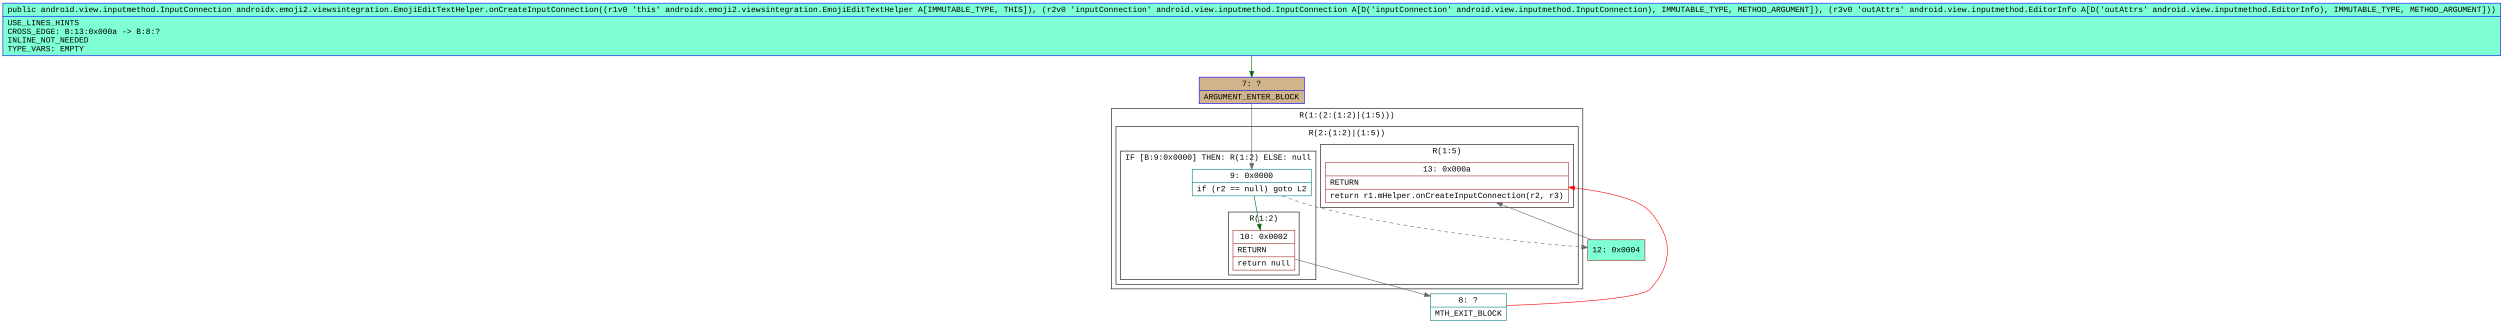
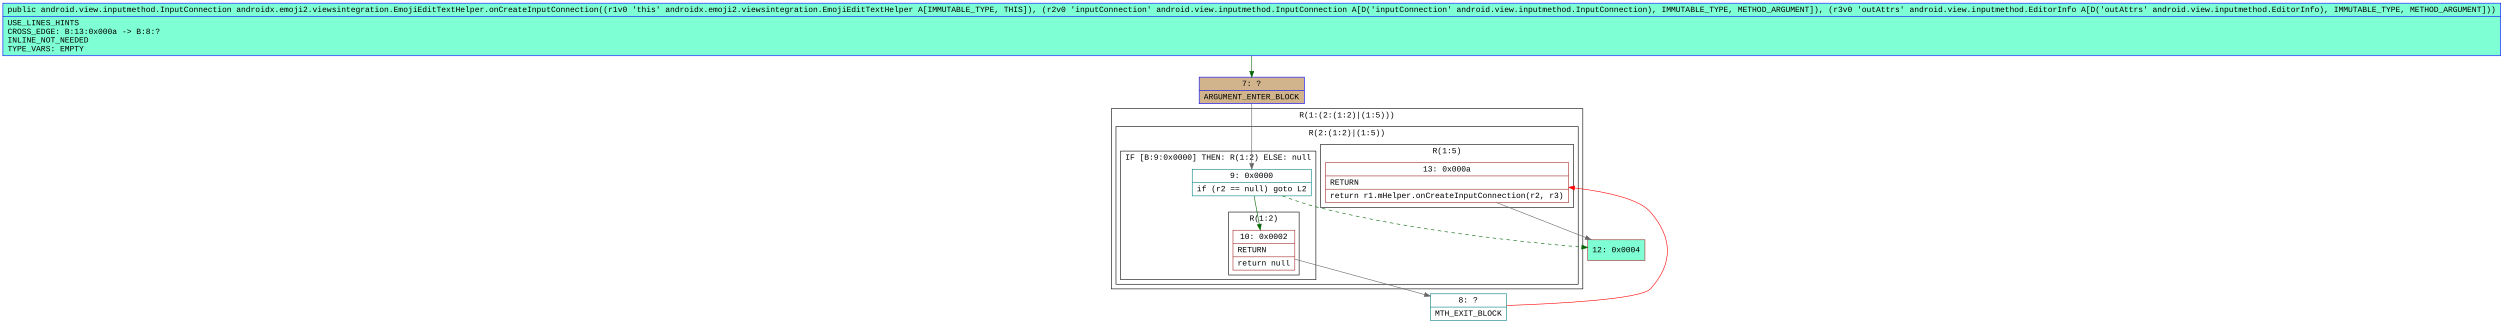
(1547, 222) -> (1541, 220)
(1431, 229) -> (1431, 229)
